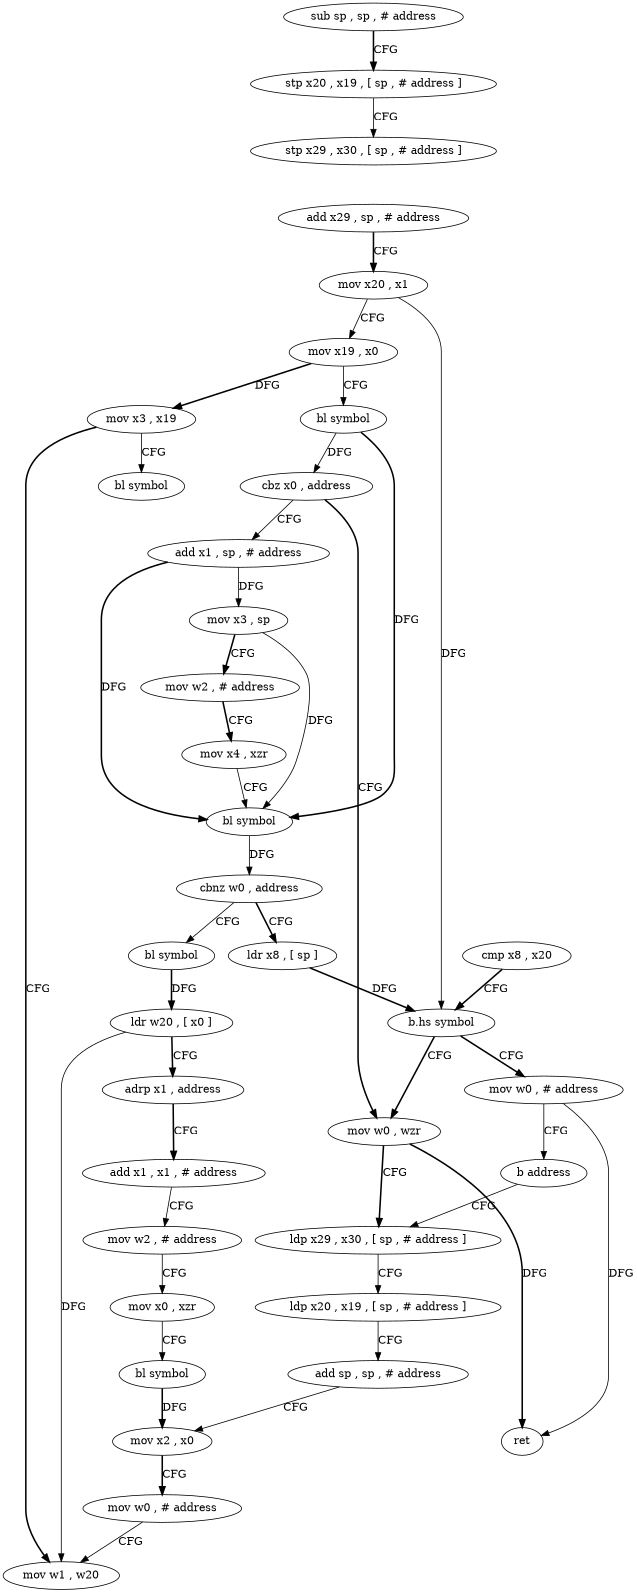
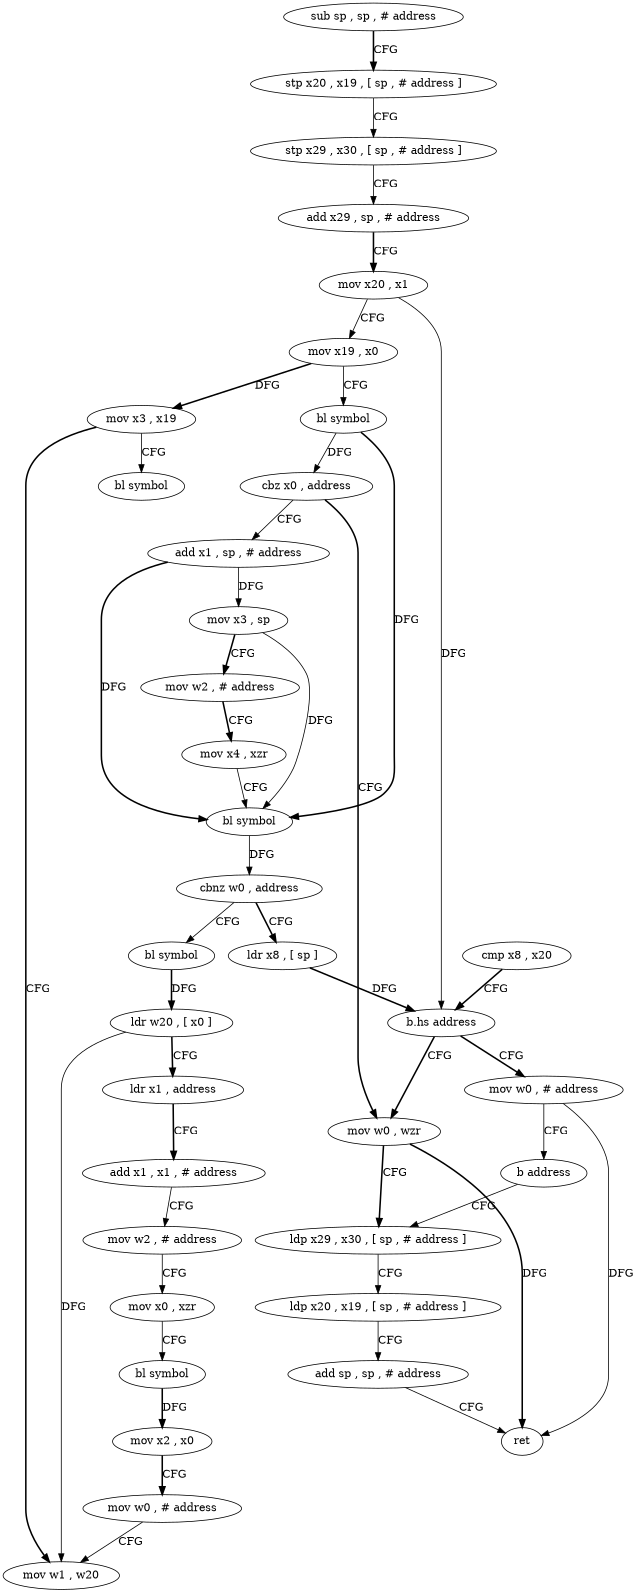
none -> (373, 181)
(441, 1023) -> (441, 1023)
(173, 1090) -> (173, 1090)
(271, 1408) -> (452, 1409)
